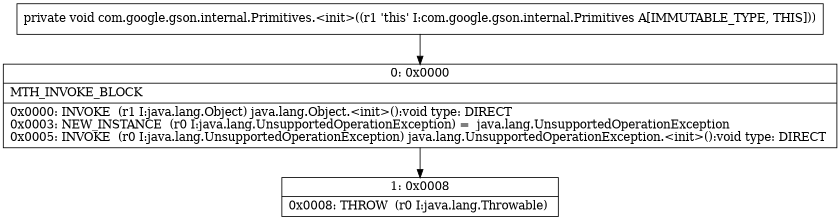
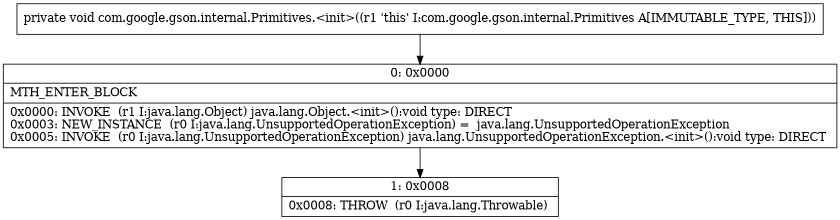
(76, 93) -> (74, 93)
